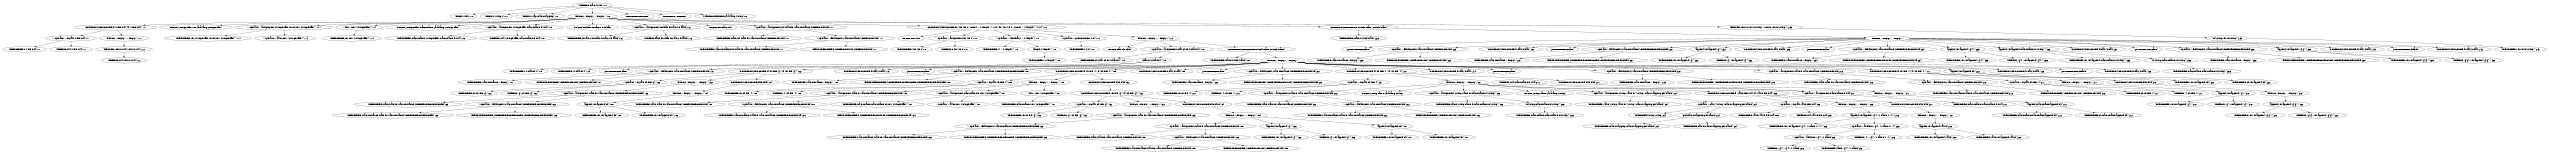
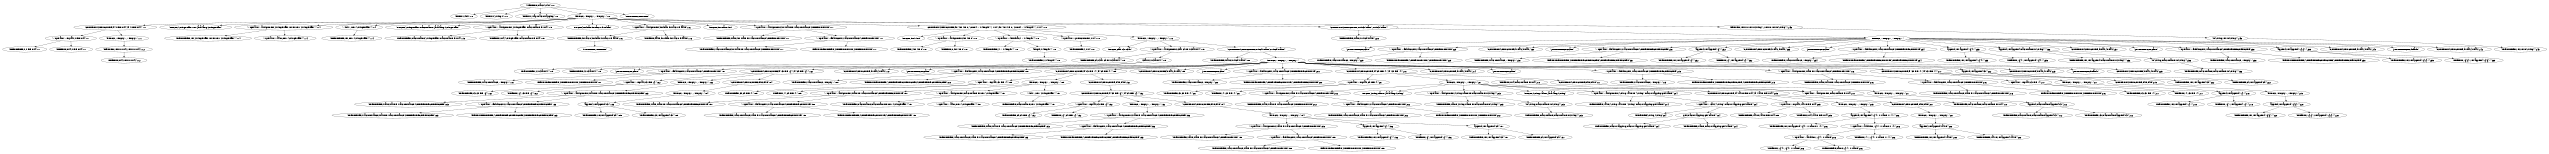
(634, 11) -> (595, 43)
(725, 16) -> none
none -> (1010, 126)
